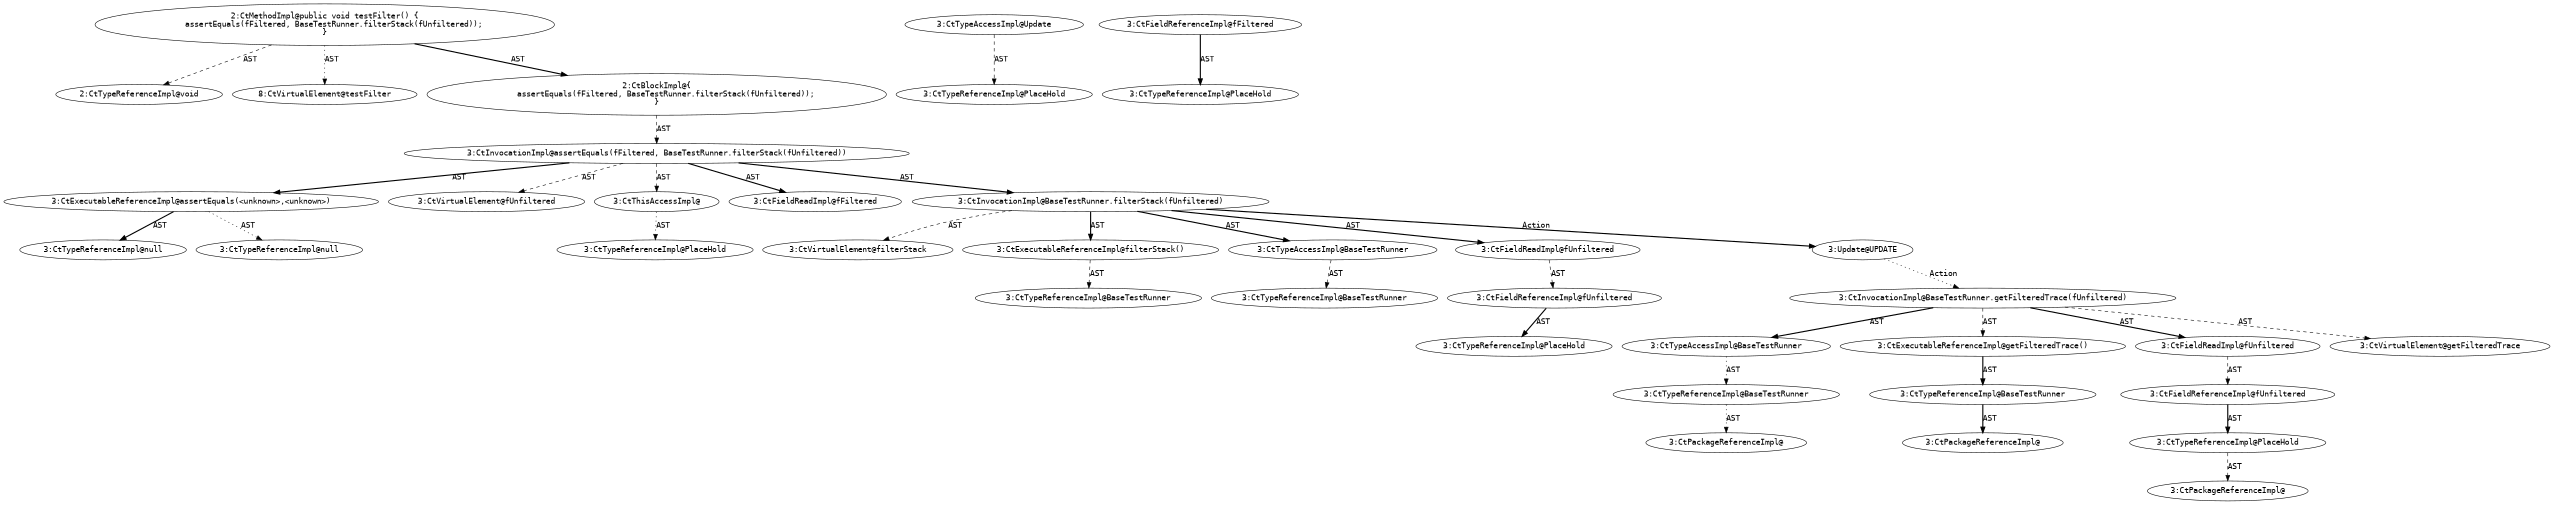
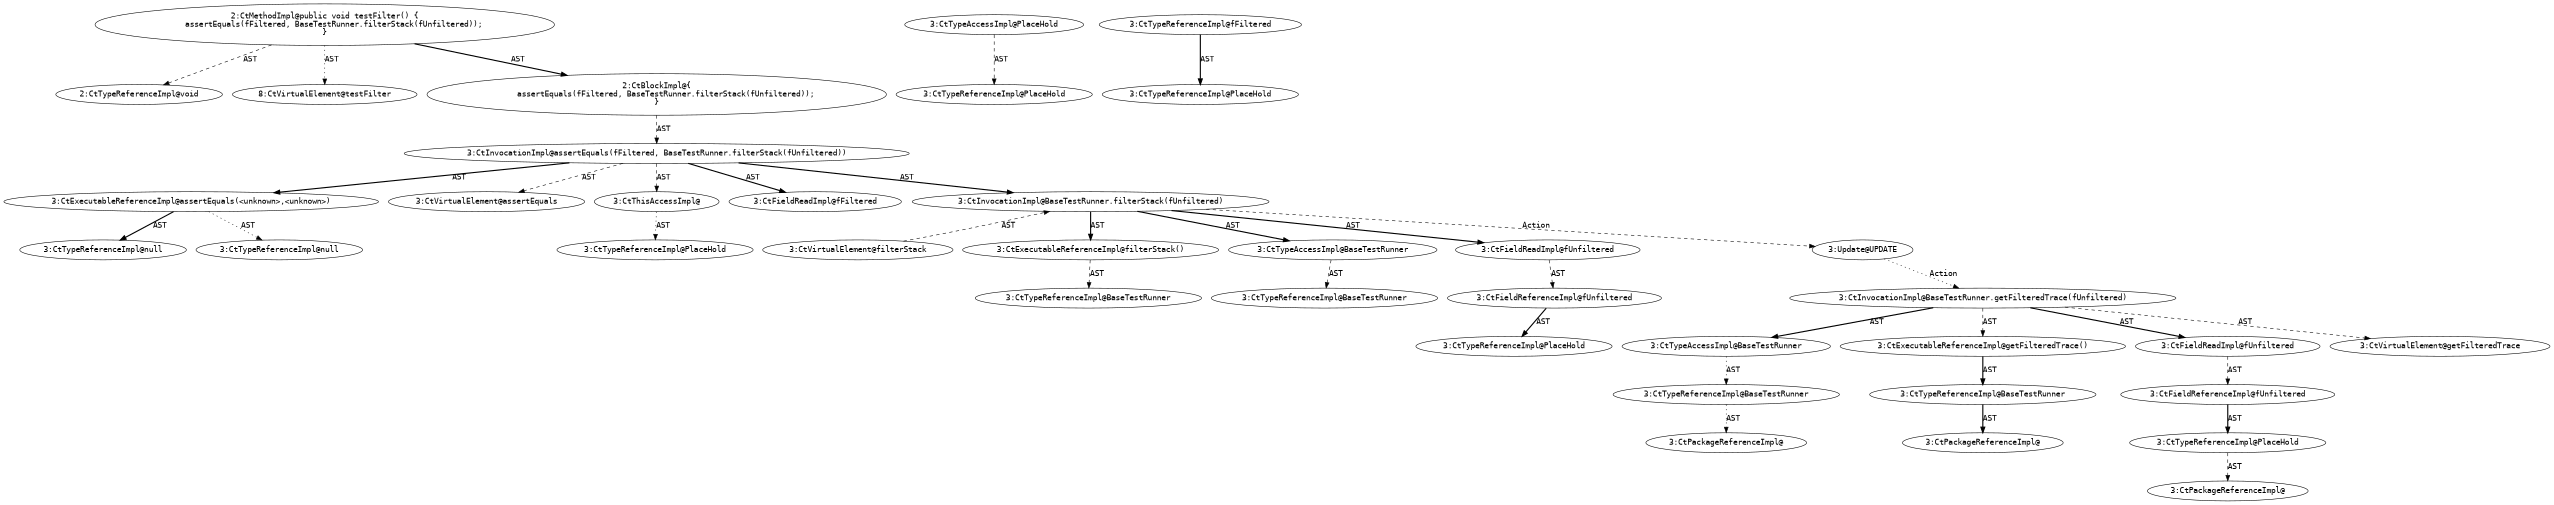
(994, 25) -> (994, 25)
(1200, 25) -> (1200, 25)
(487, 202) -> (487, 202)
(950, 221) -> (974, 228)
(1508, 228) -> (1508, 228)
